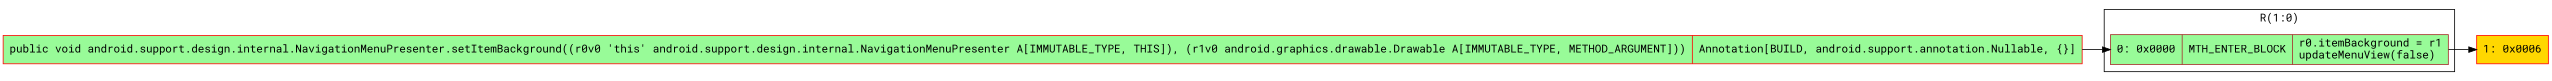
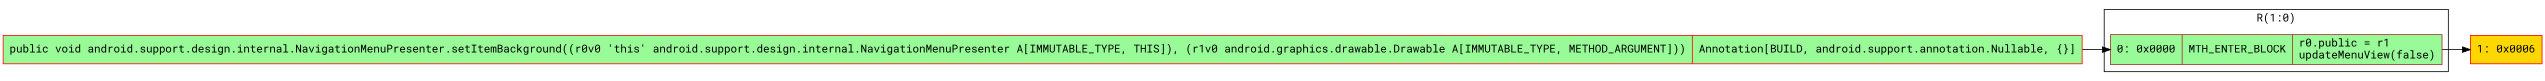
(2370, 43) -> (2344, 43)
